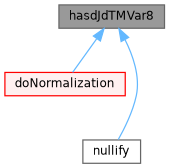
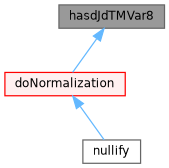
(137, 90) -> (92, 123)
